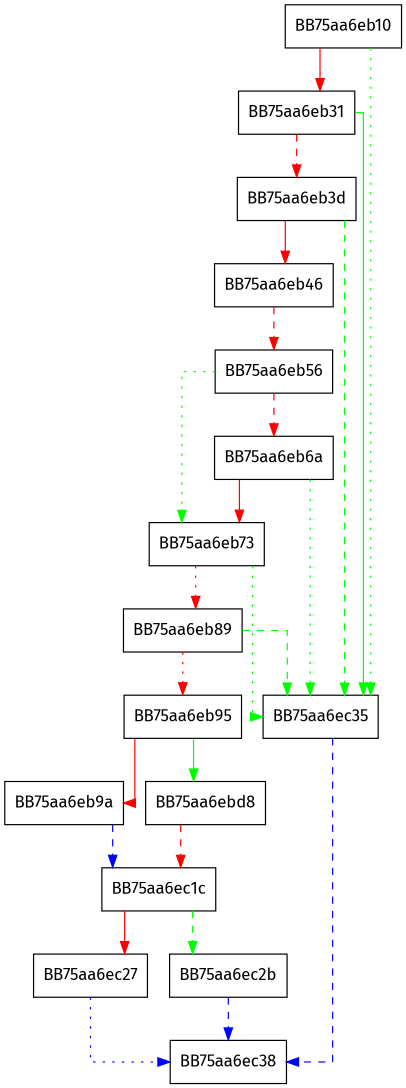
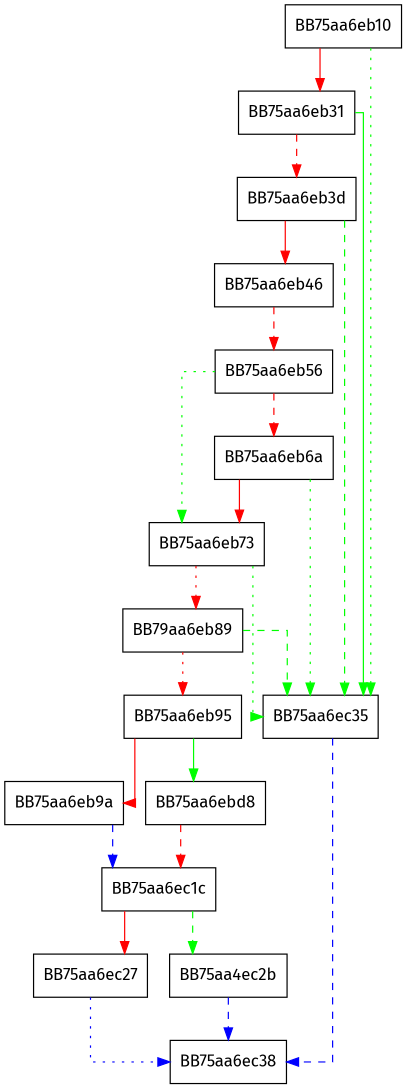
(183, 630) -> (183, 630)
(228, 976) -> (228, 976)
